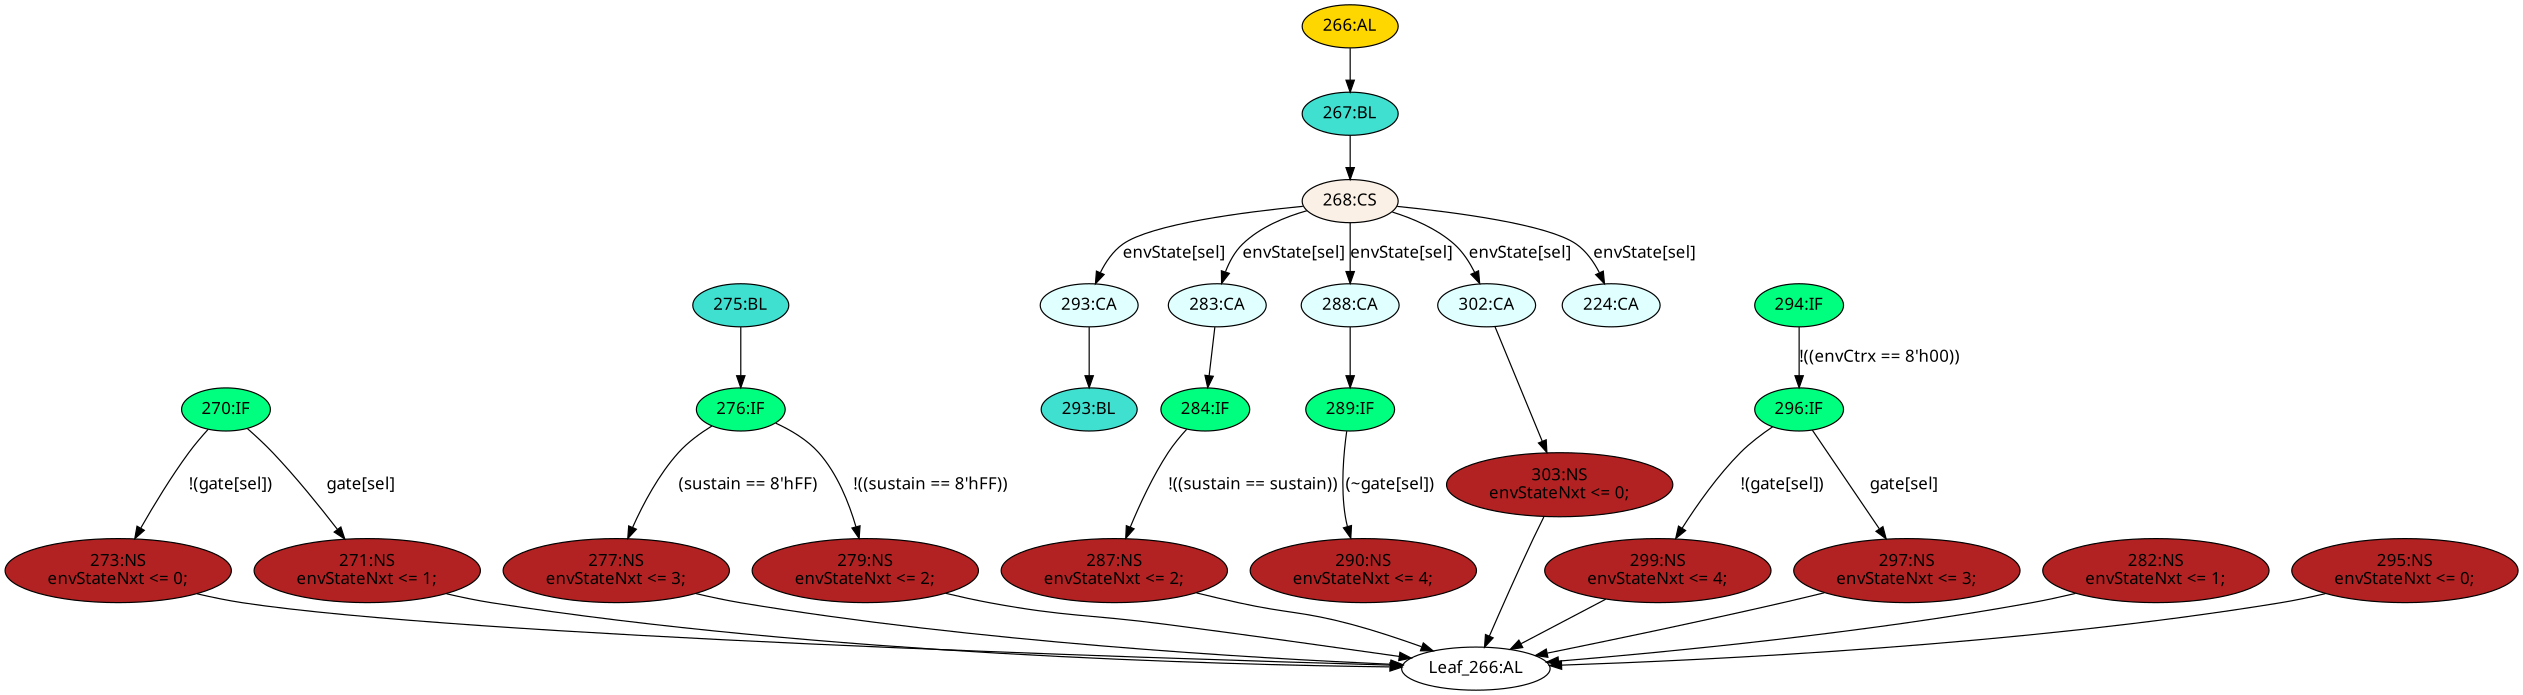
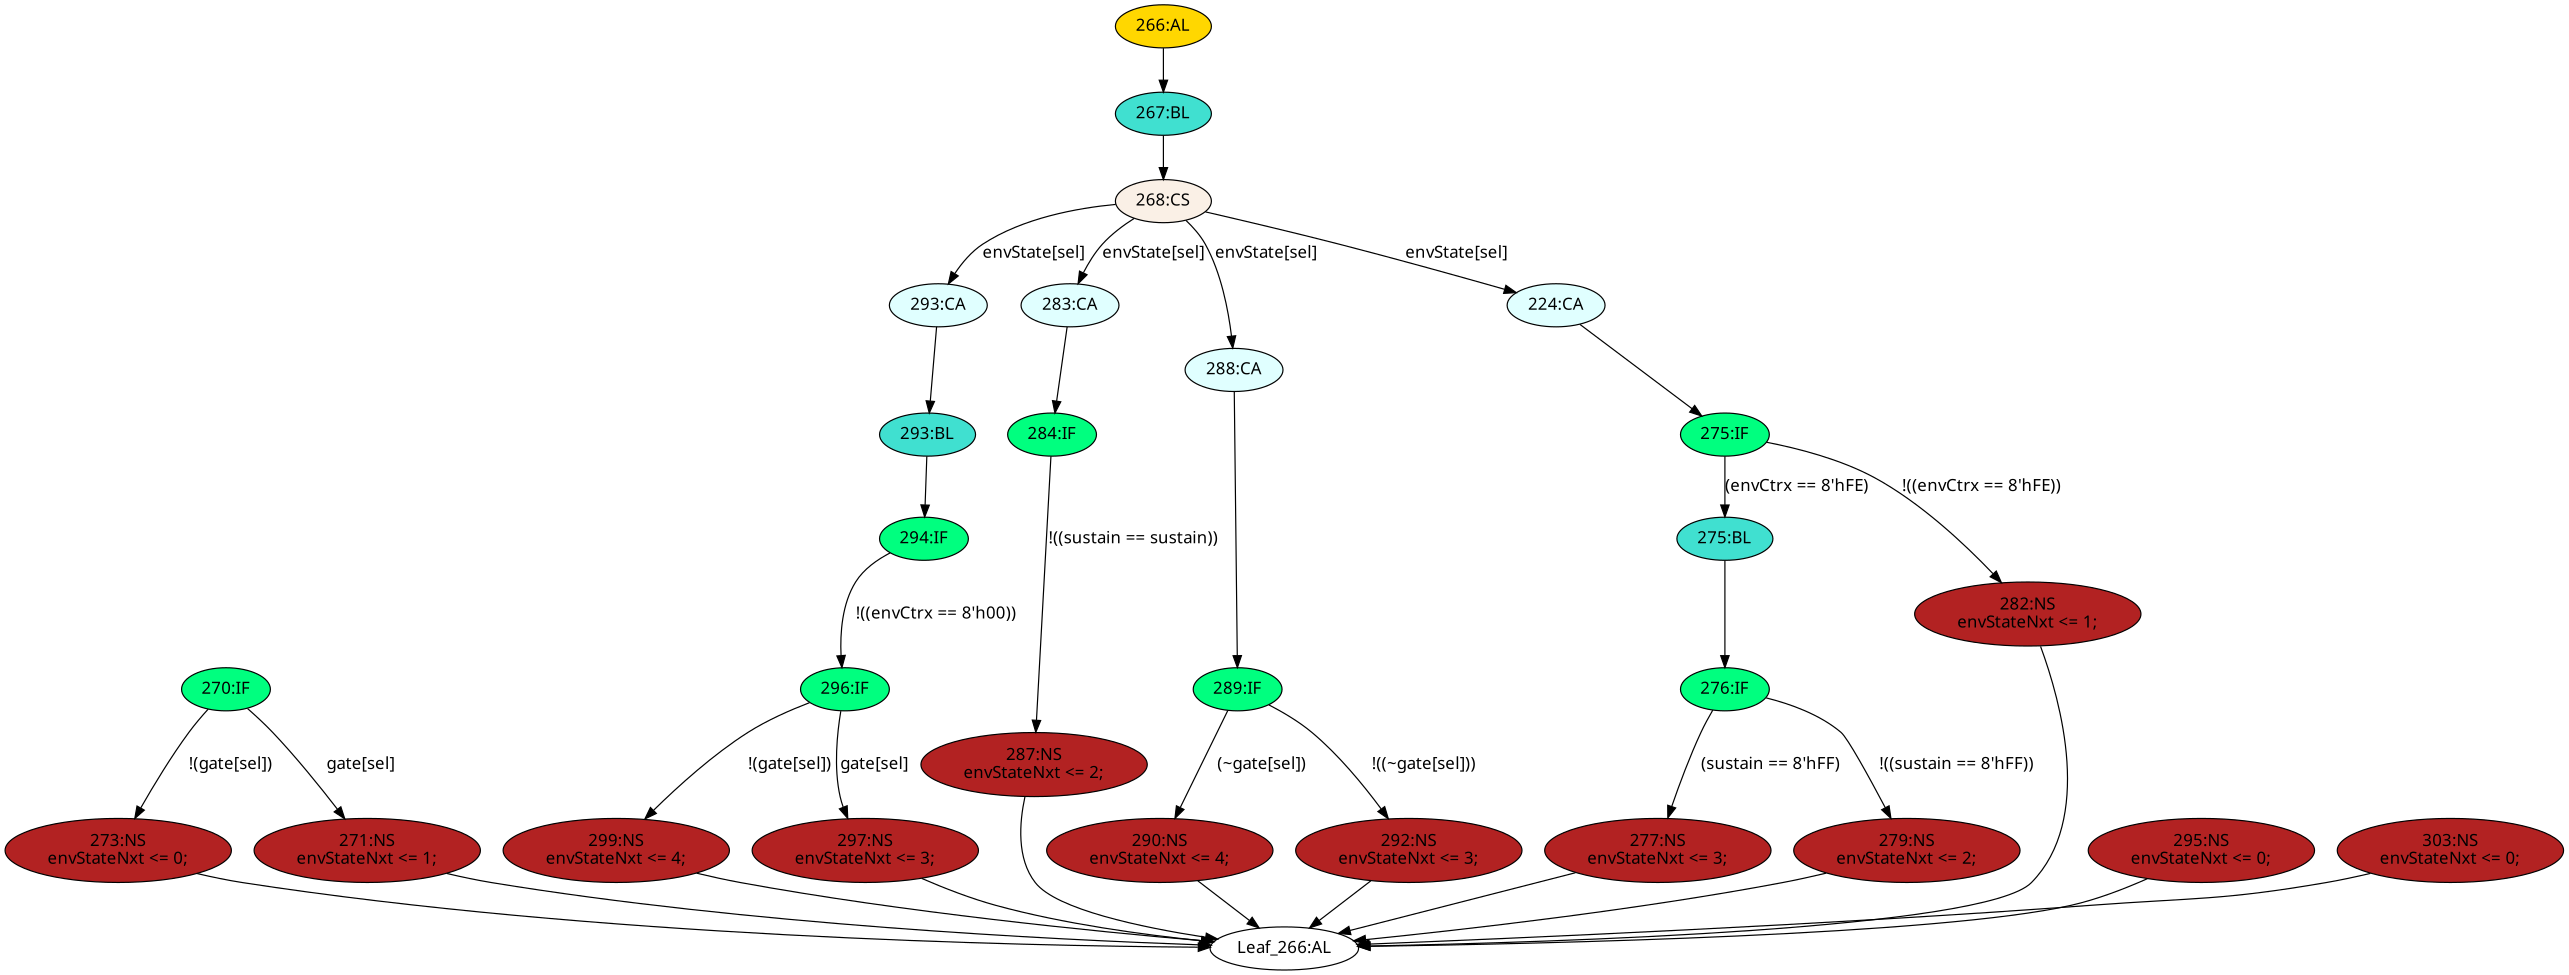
(1487, 305) -> none
none -> (1725, 435)
none -> (926, 481)
none -> (1409, 850)
none -> (1224, 901)
